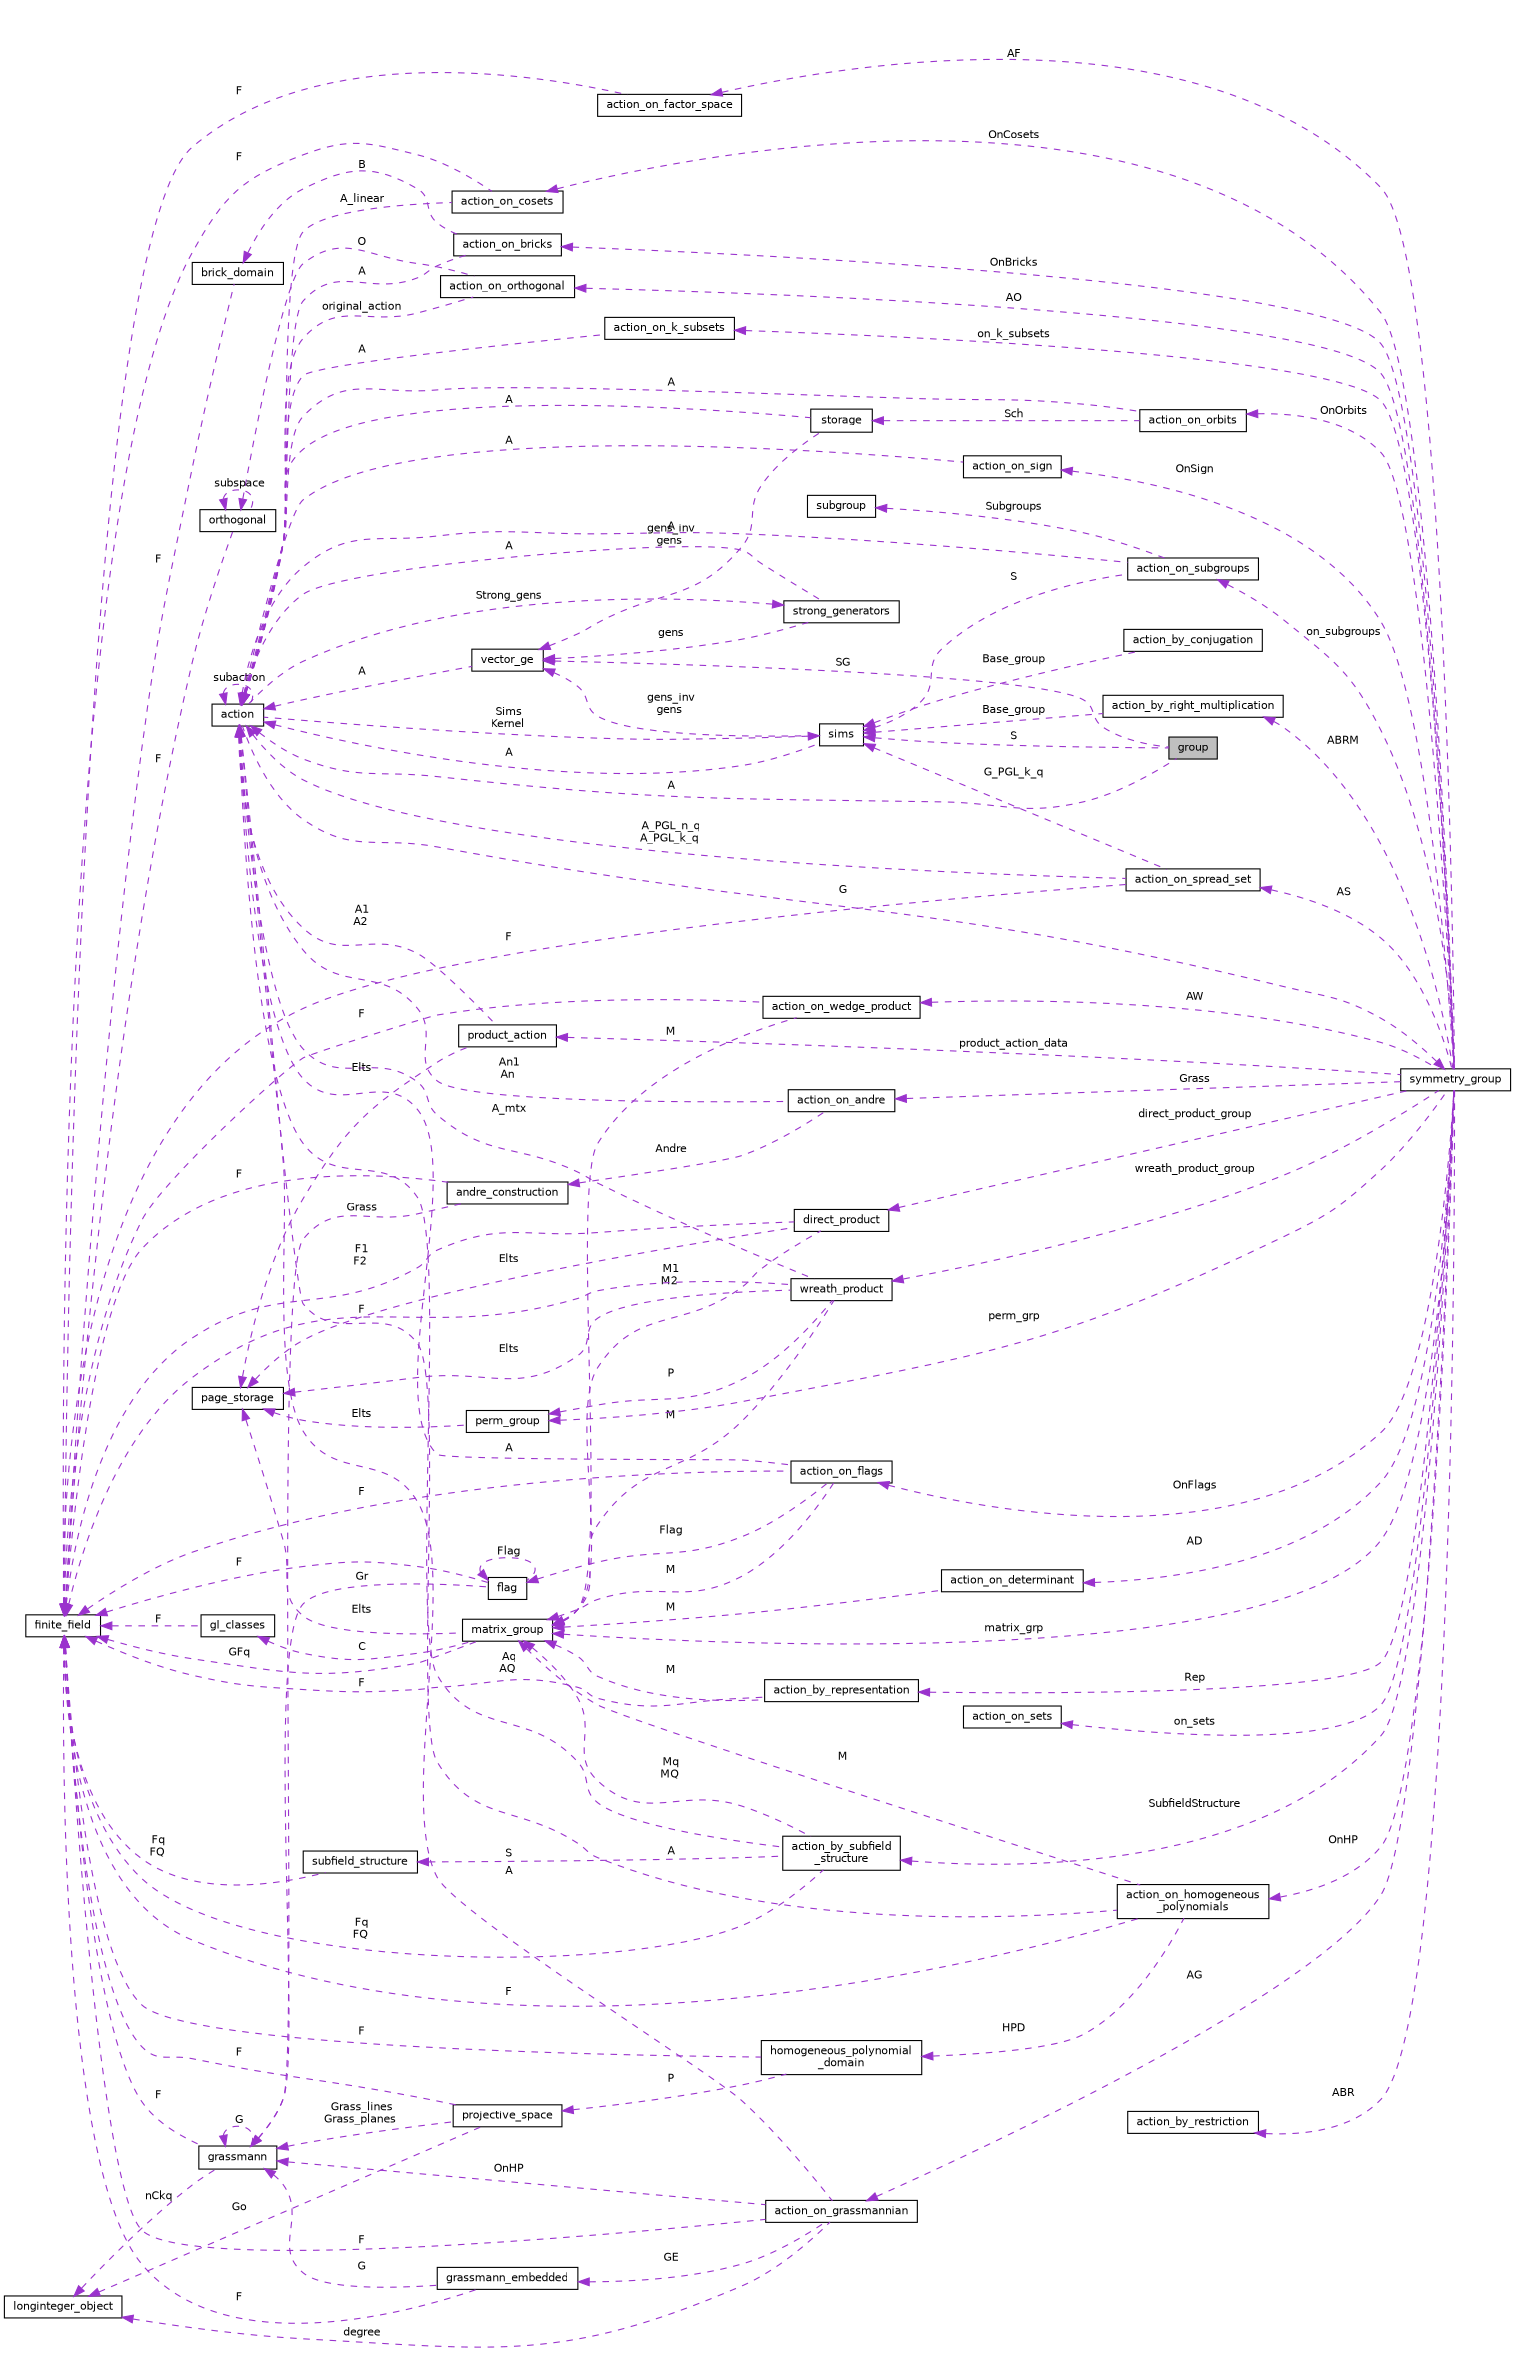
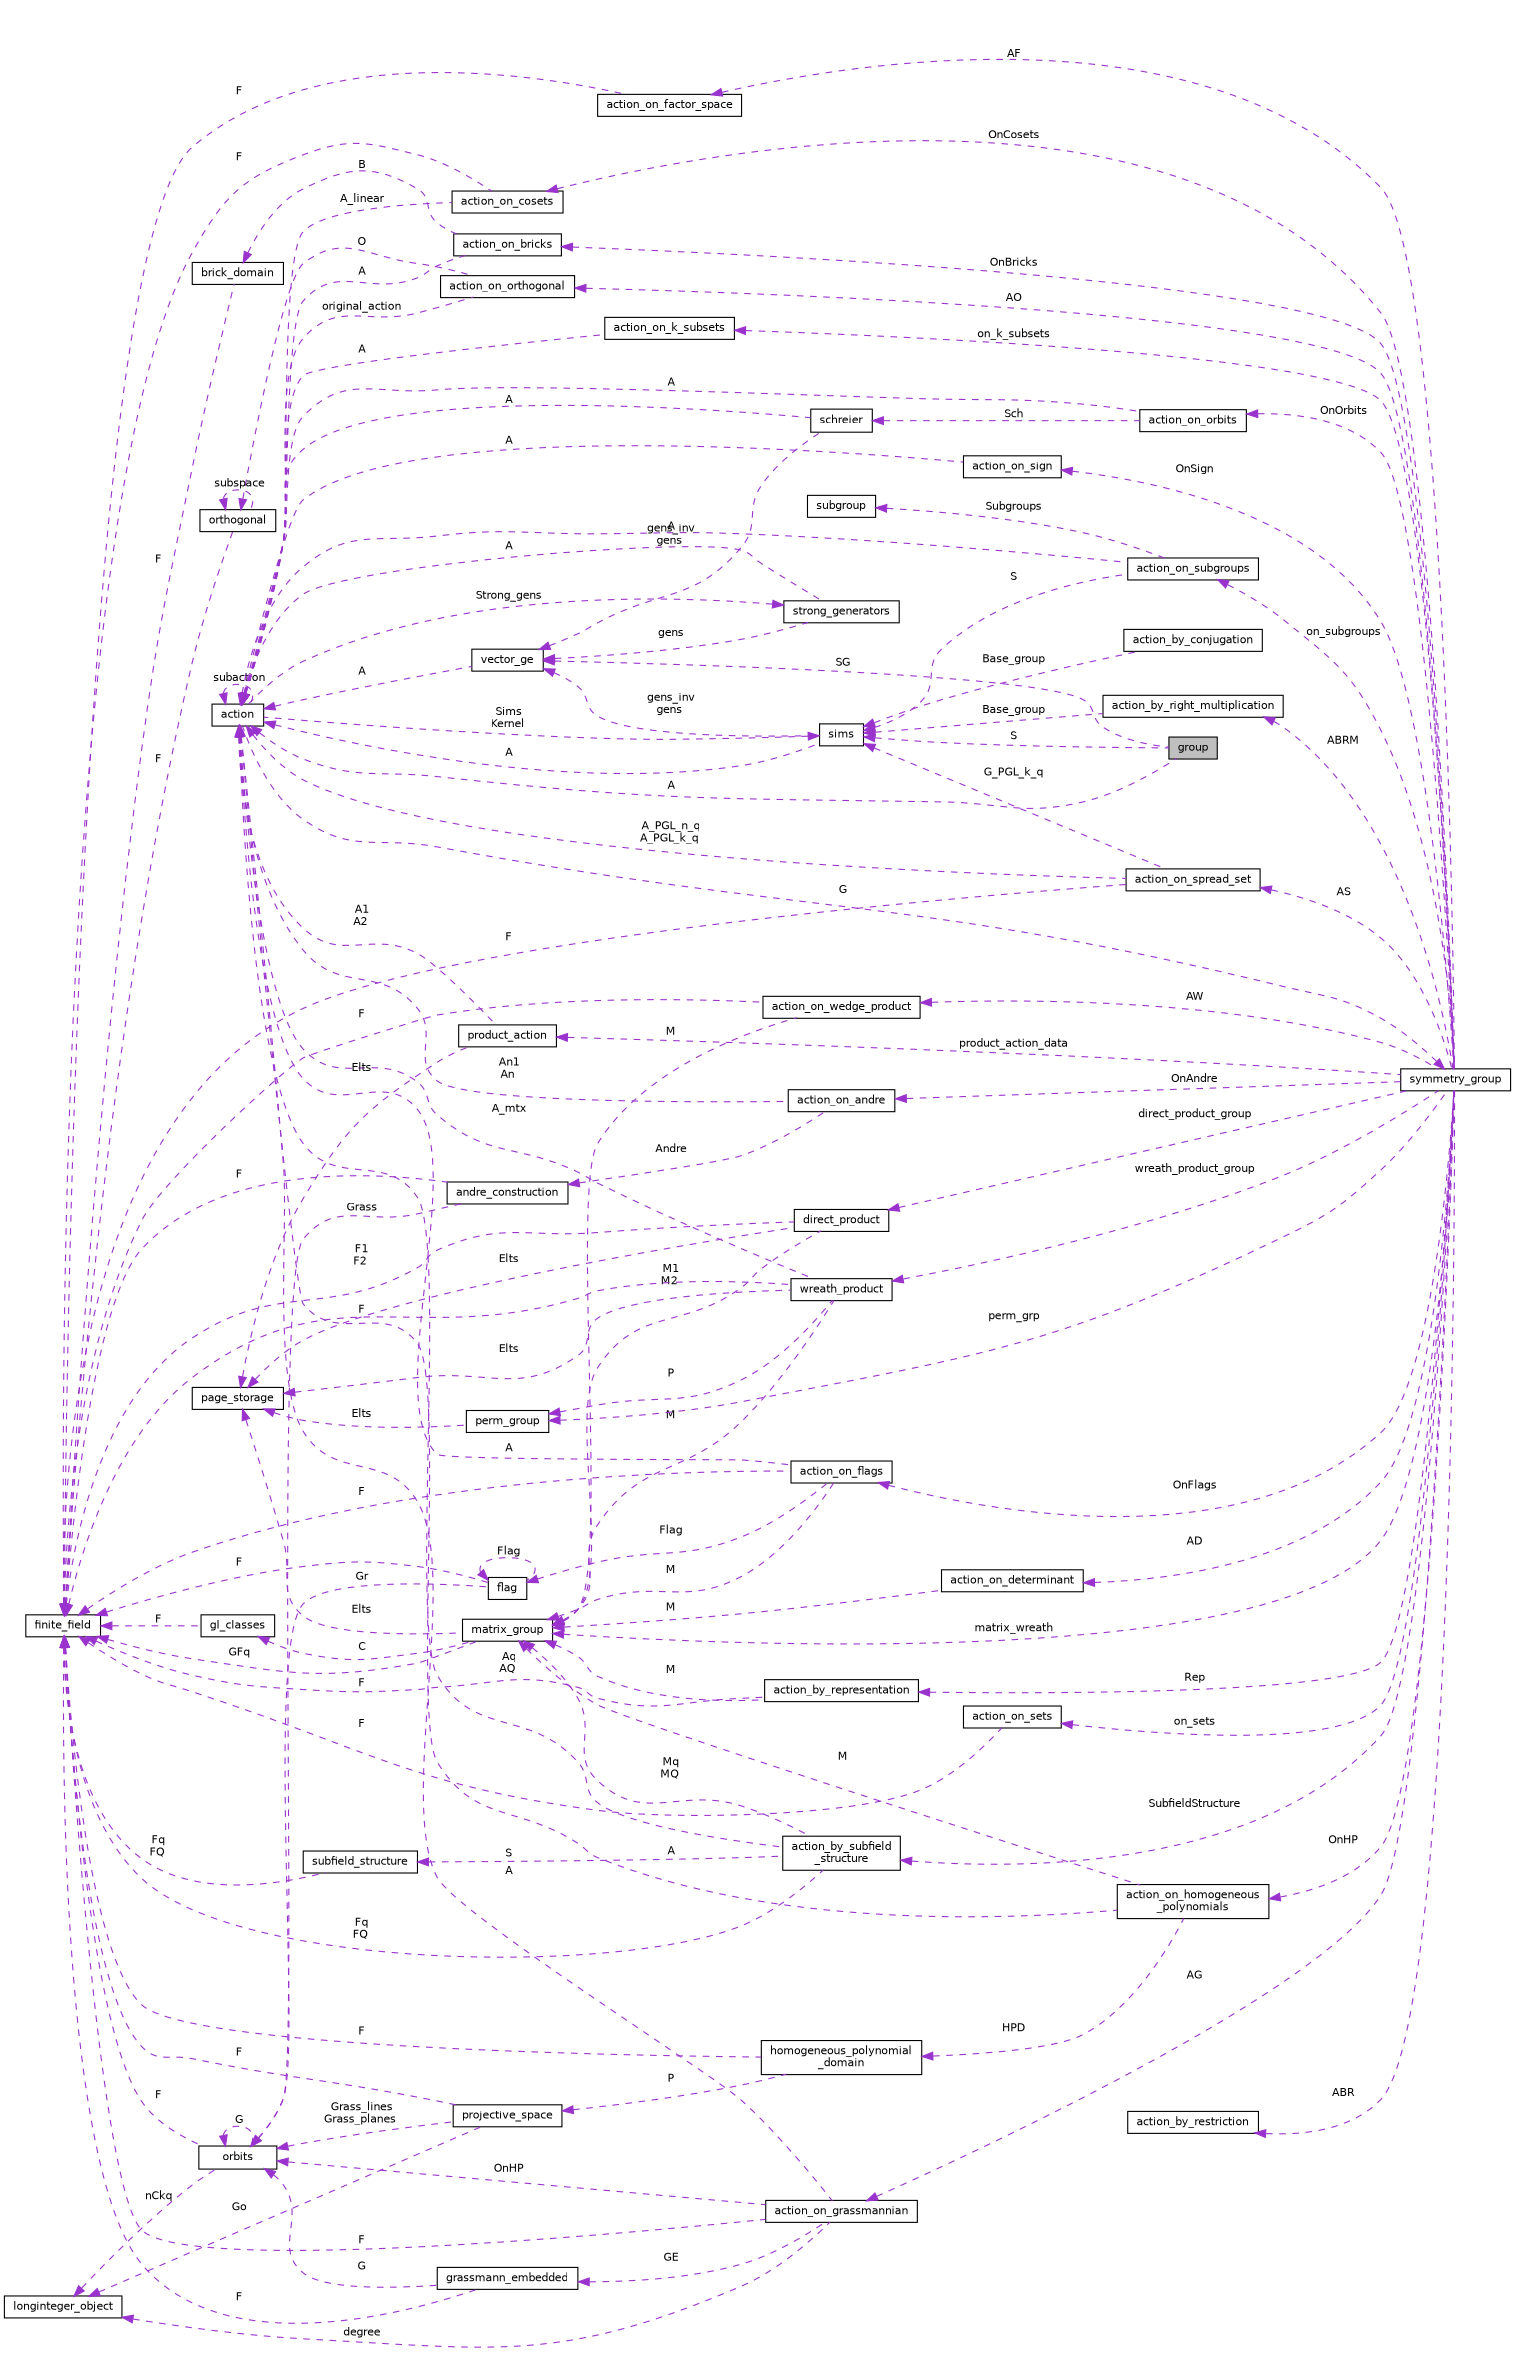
(842, 421) -> (842, 421)
(1193, 1079) -> (1193, 1079)
(1012, 1629) -> (1012, 1629)
(499, 2003) -> (543, 1802)
(238, 2158) -> (238, 2158)
